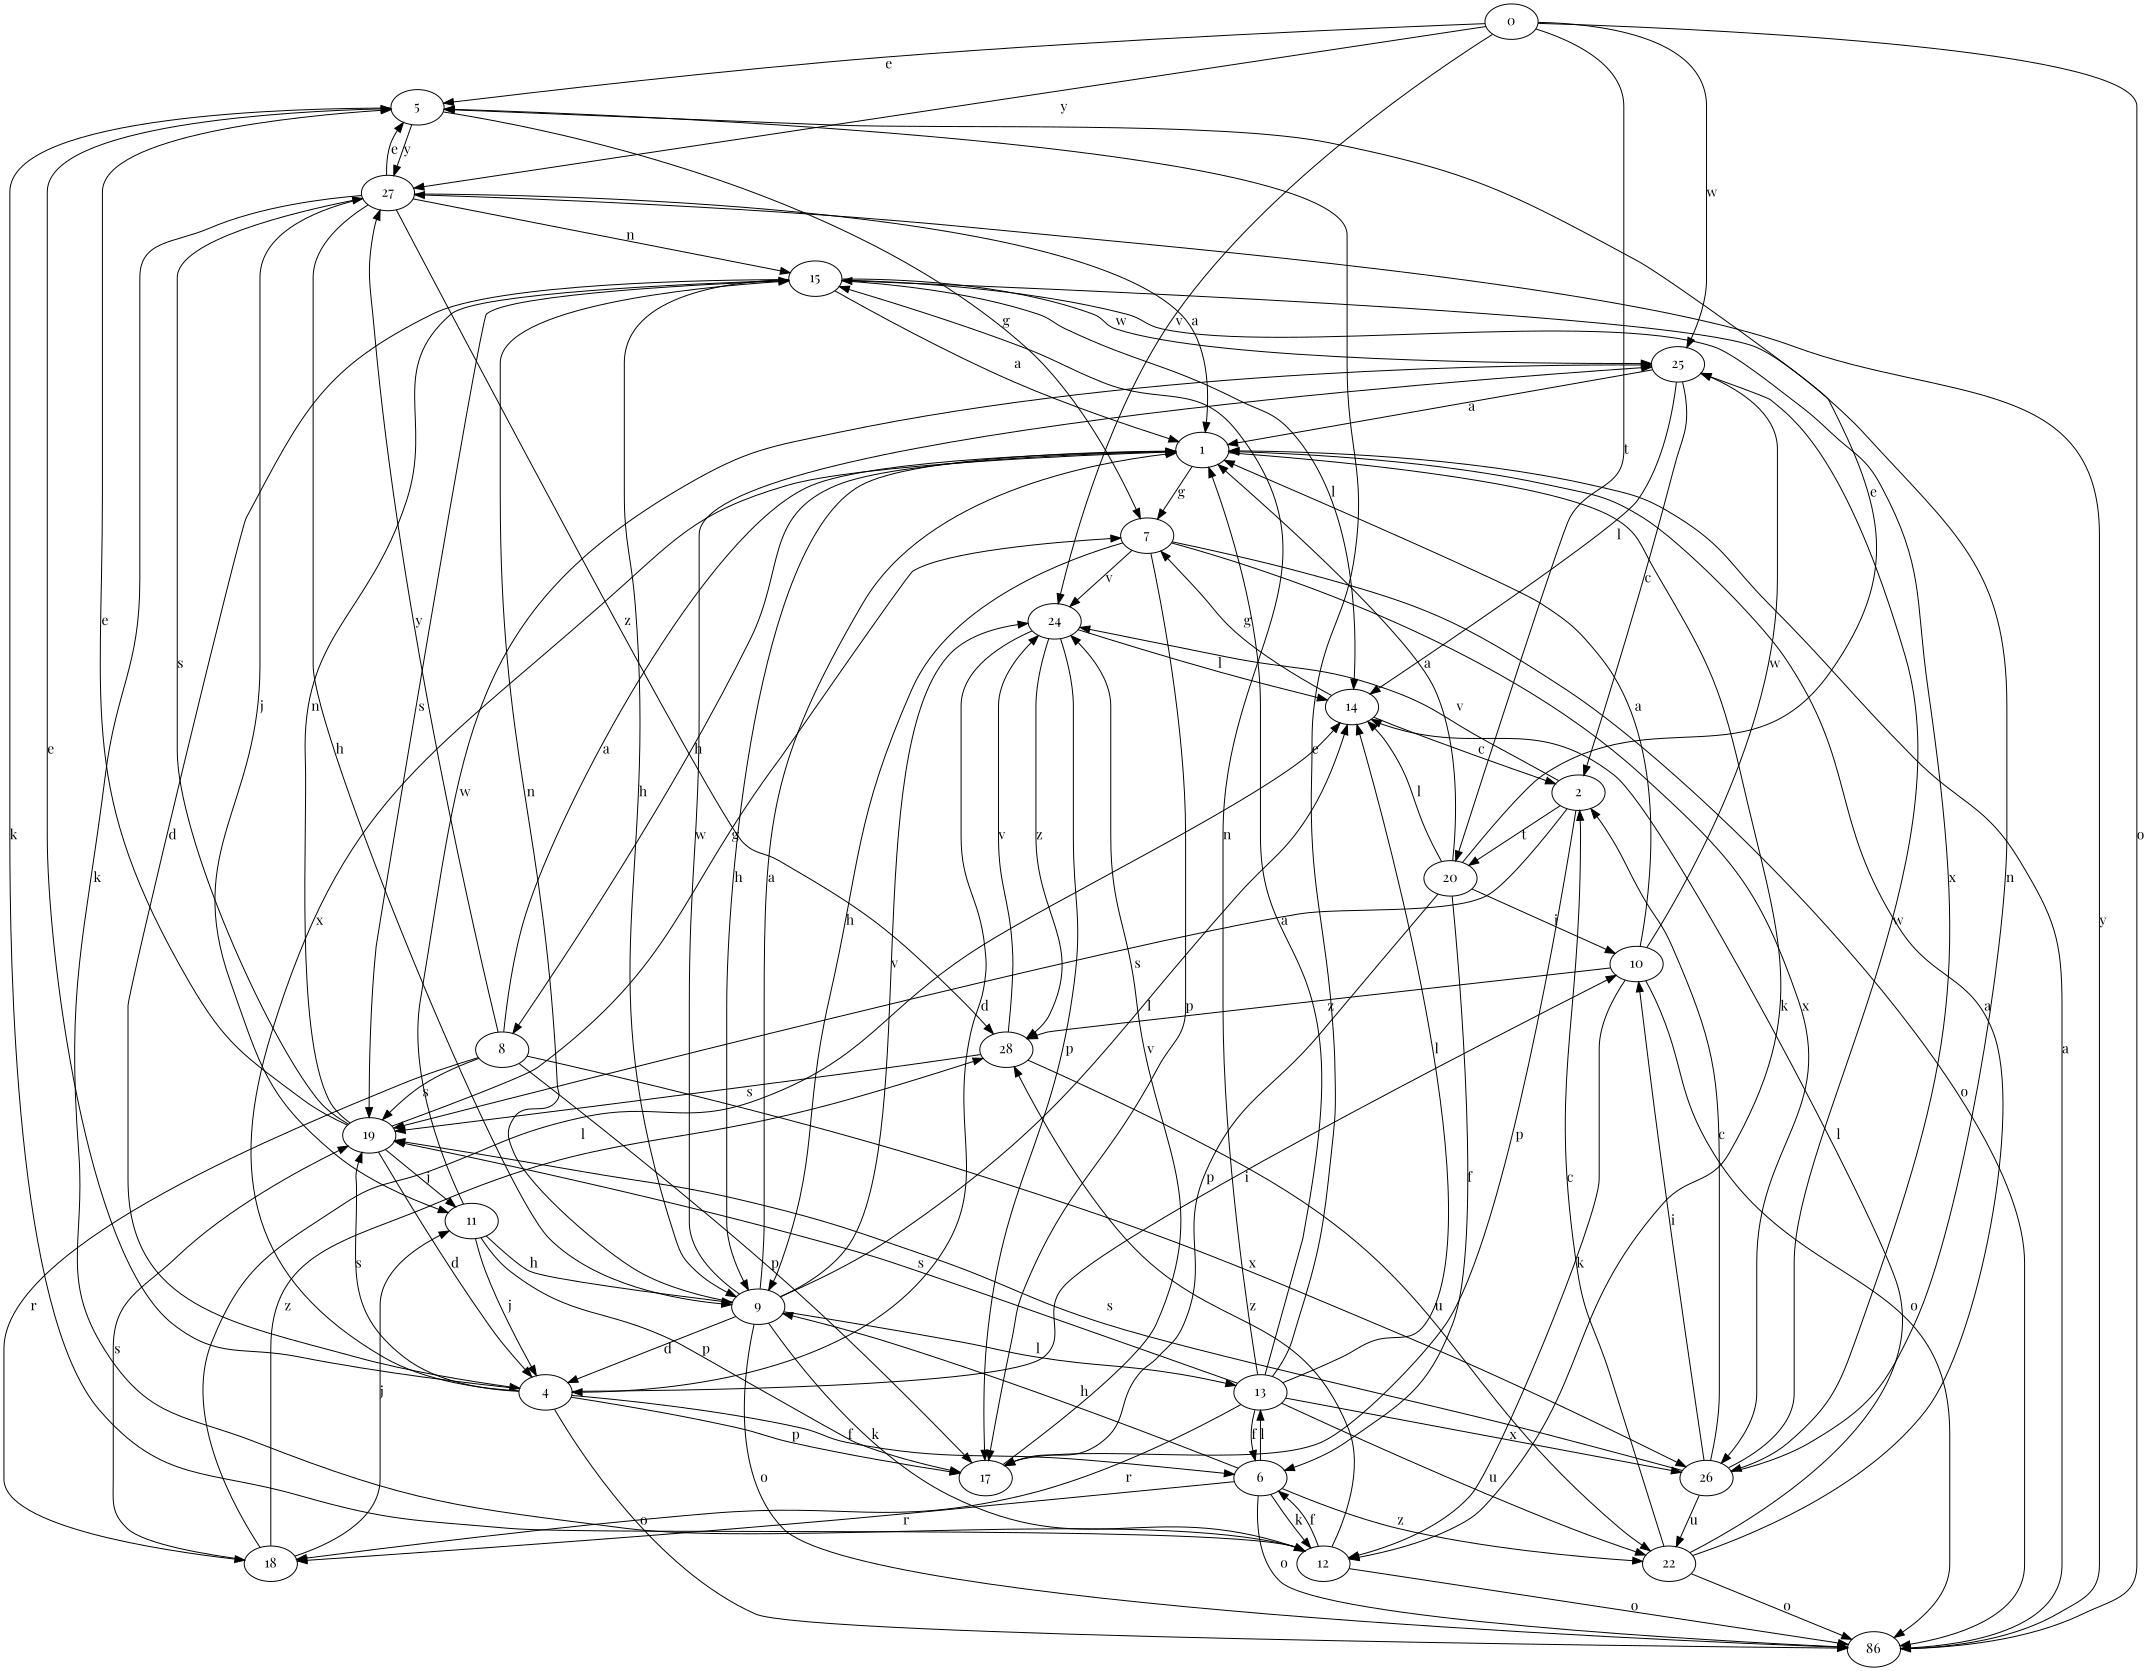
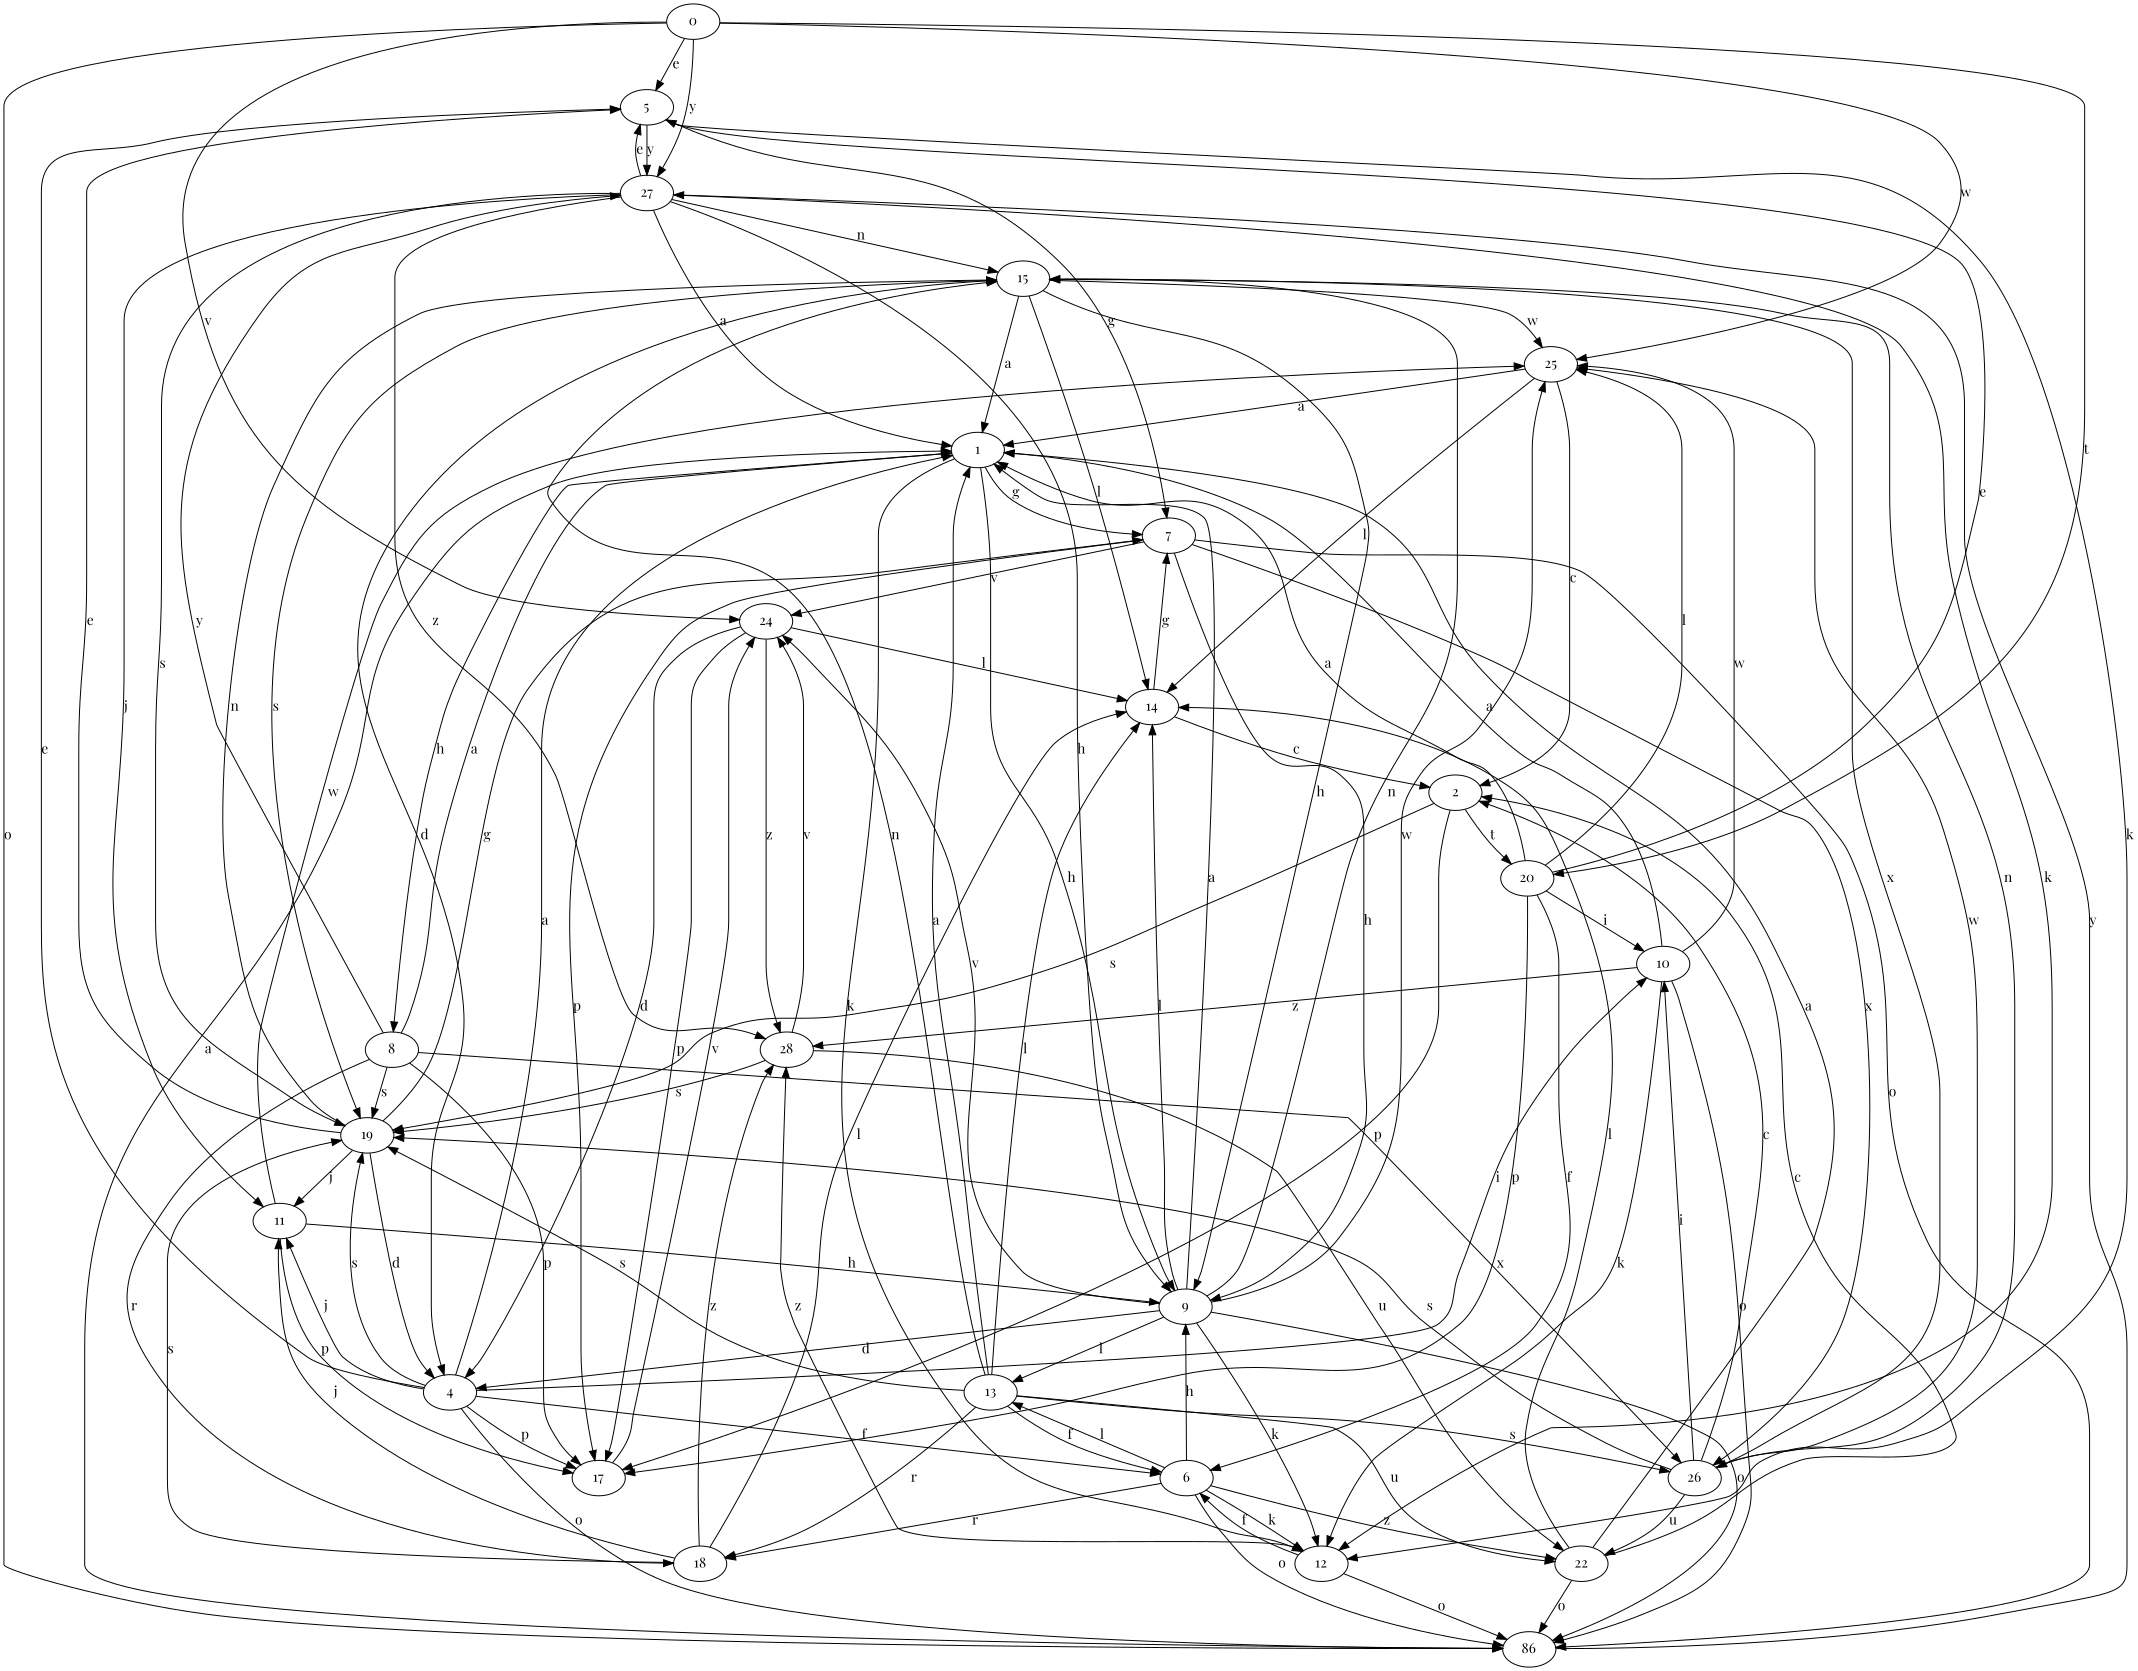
(1349, 410) -> none
(177, 624) -> (161, 530)
(1335, 674) -> none
(1412, 793) -> (1682, 616)
(320, 921) -> (545, 921)
(500, 1304) -> (334, 1343)
(1514, 1435) -> (1513, 1435)
